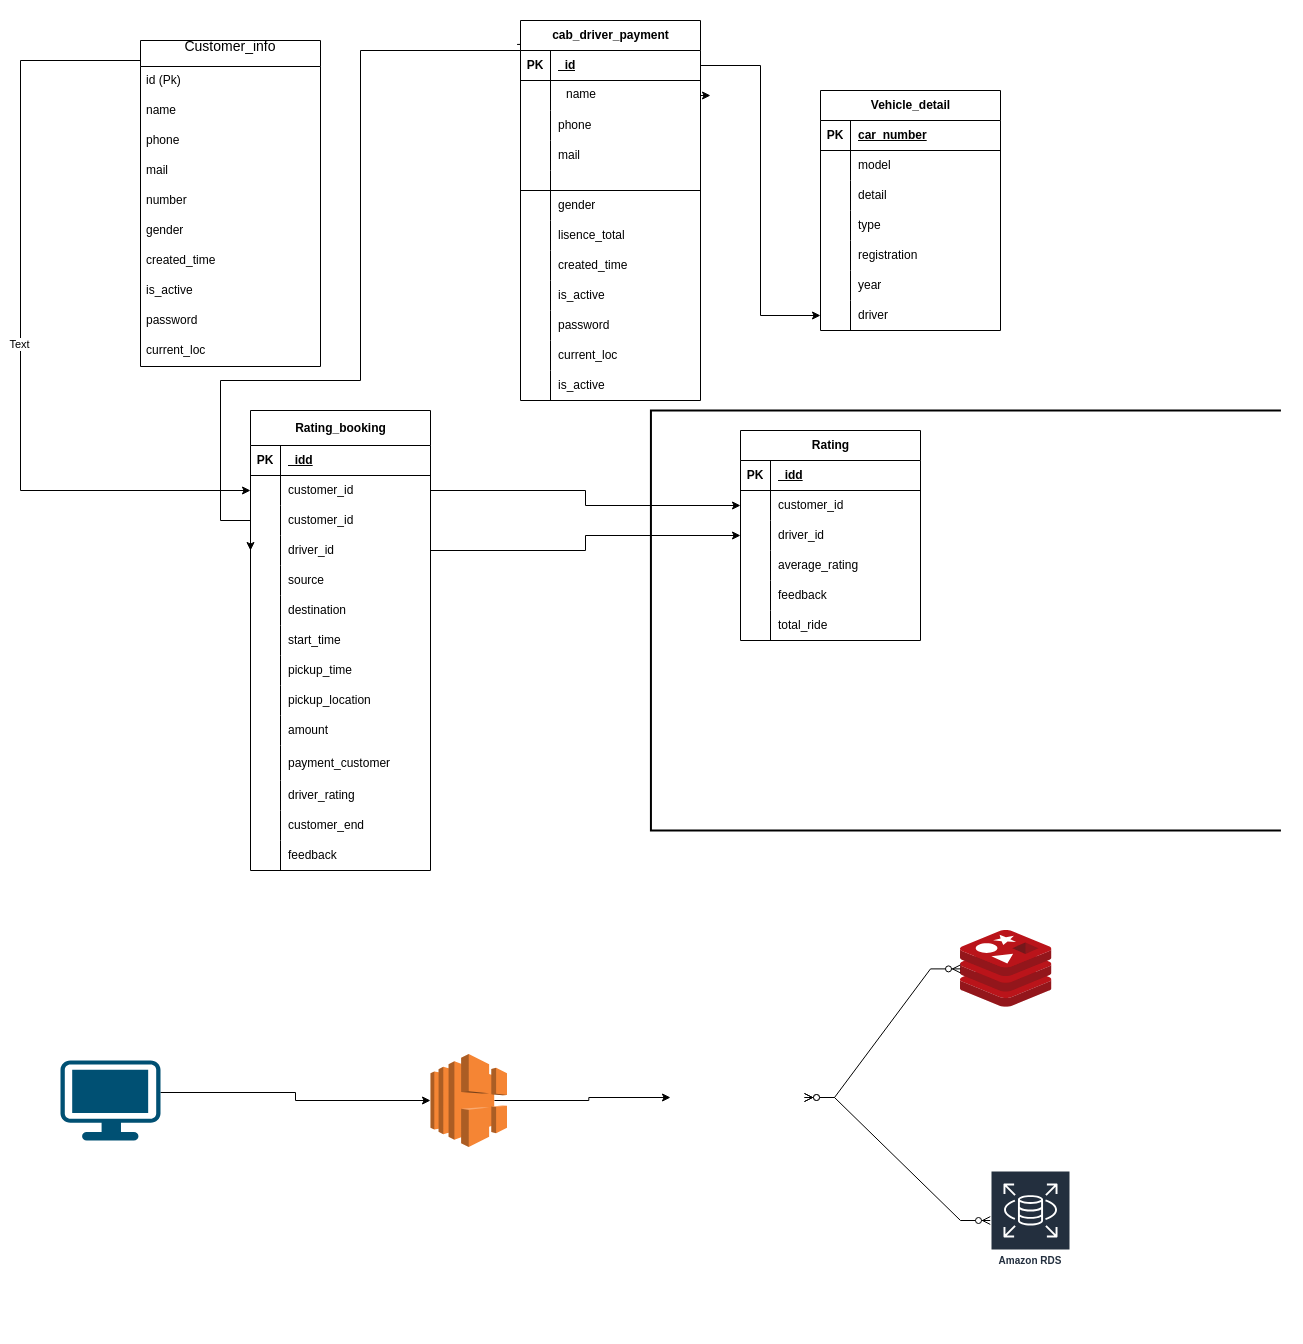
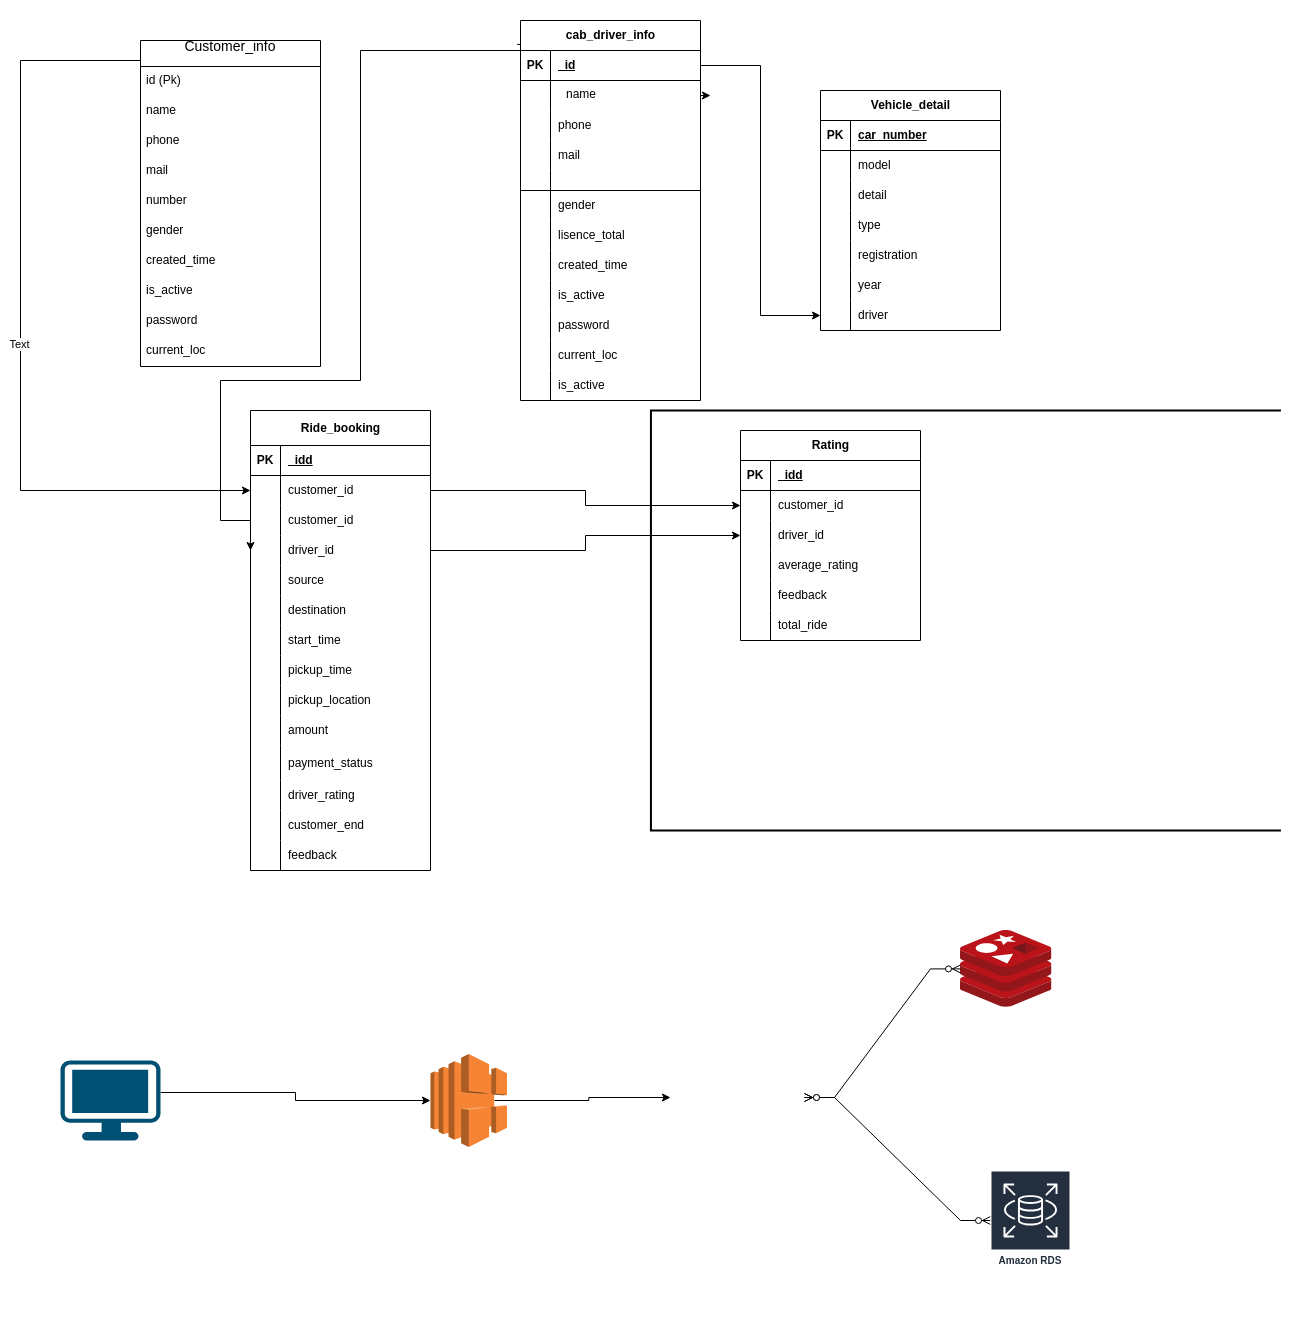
(611, 36) -> (611, 36)
(341, 429) -> (341, 429)
(342, 764) -> (336, 764)
